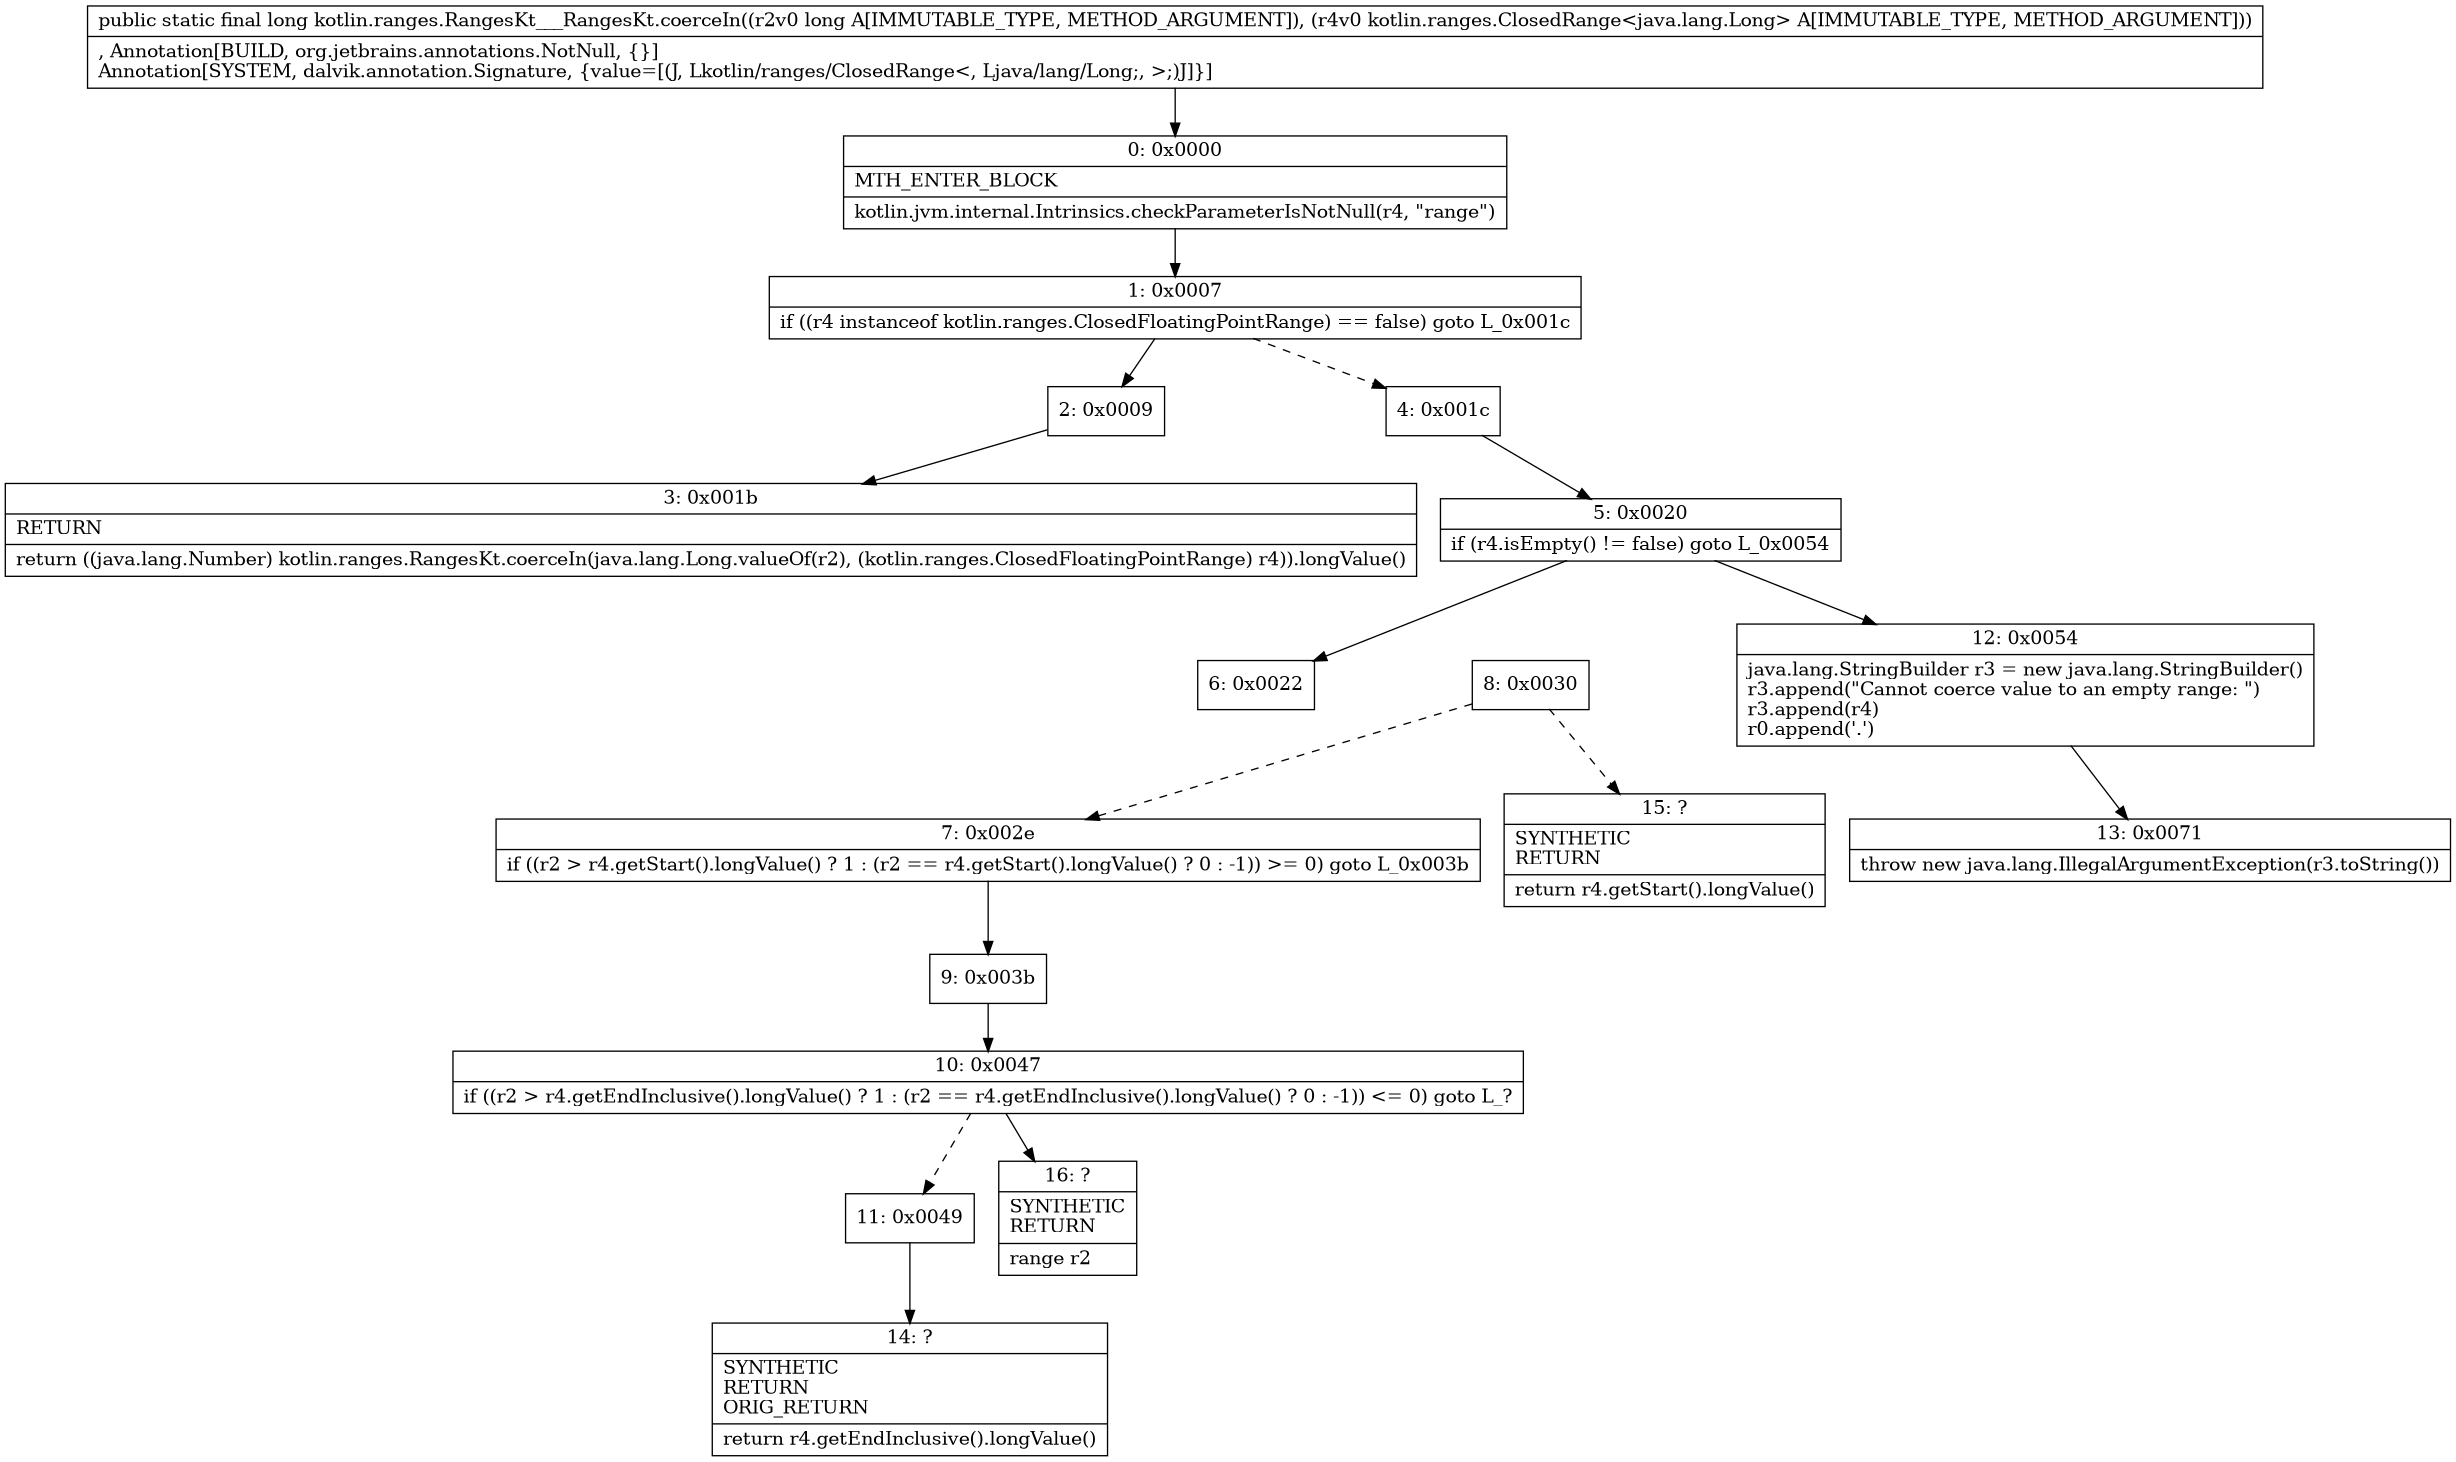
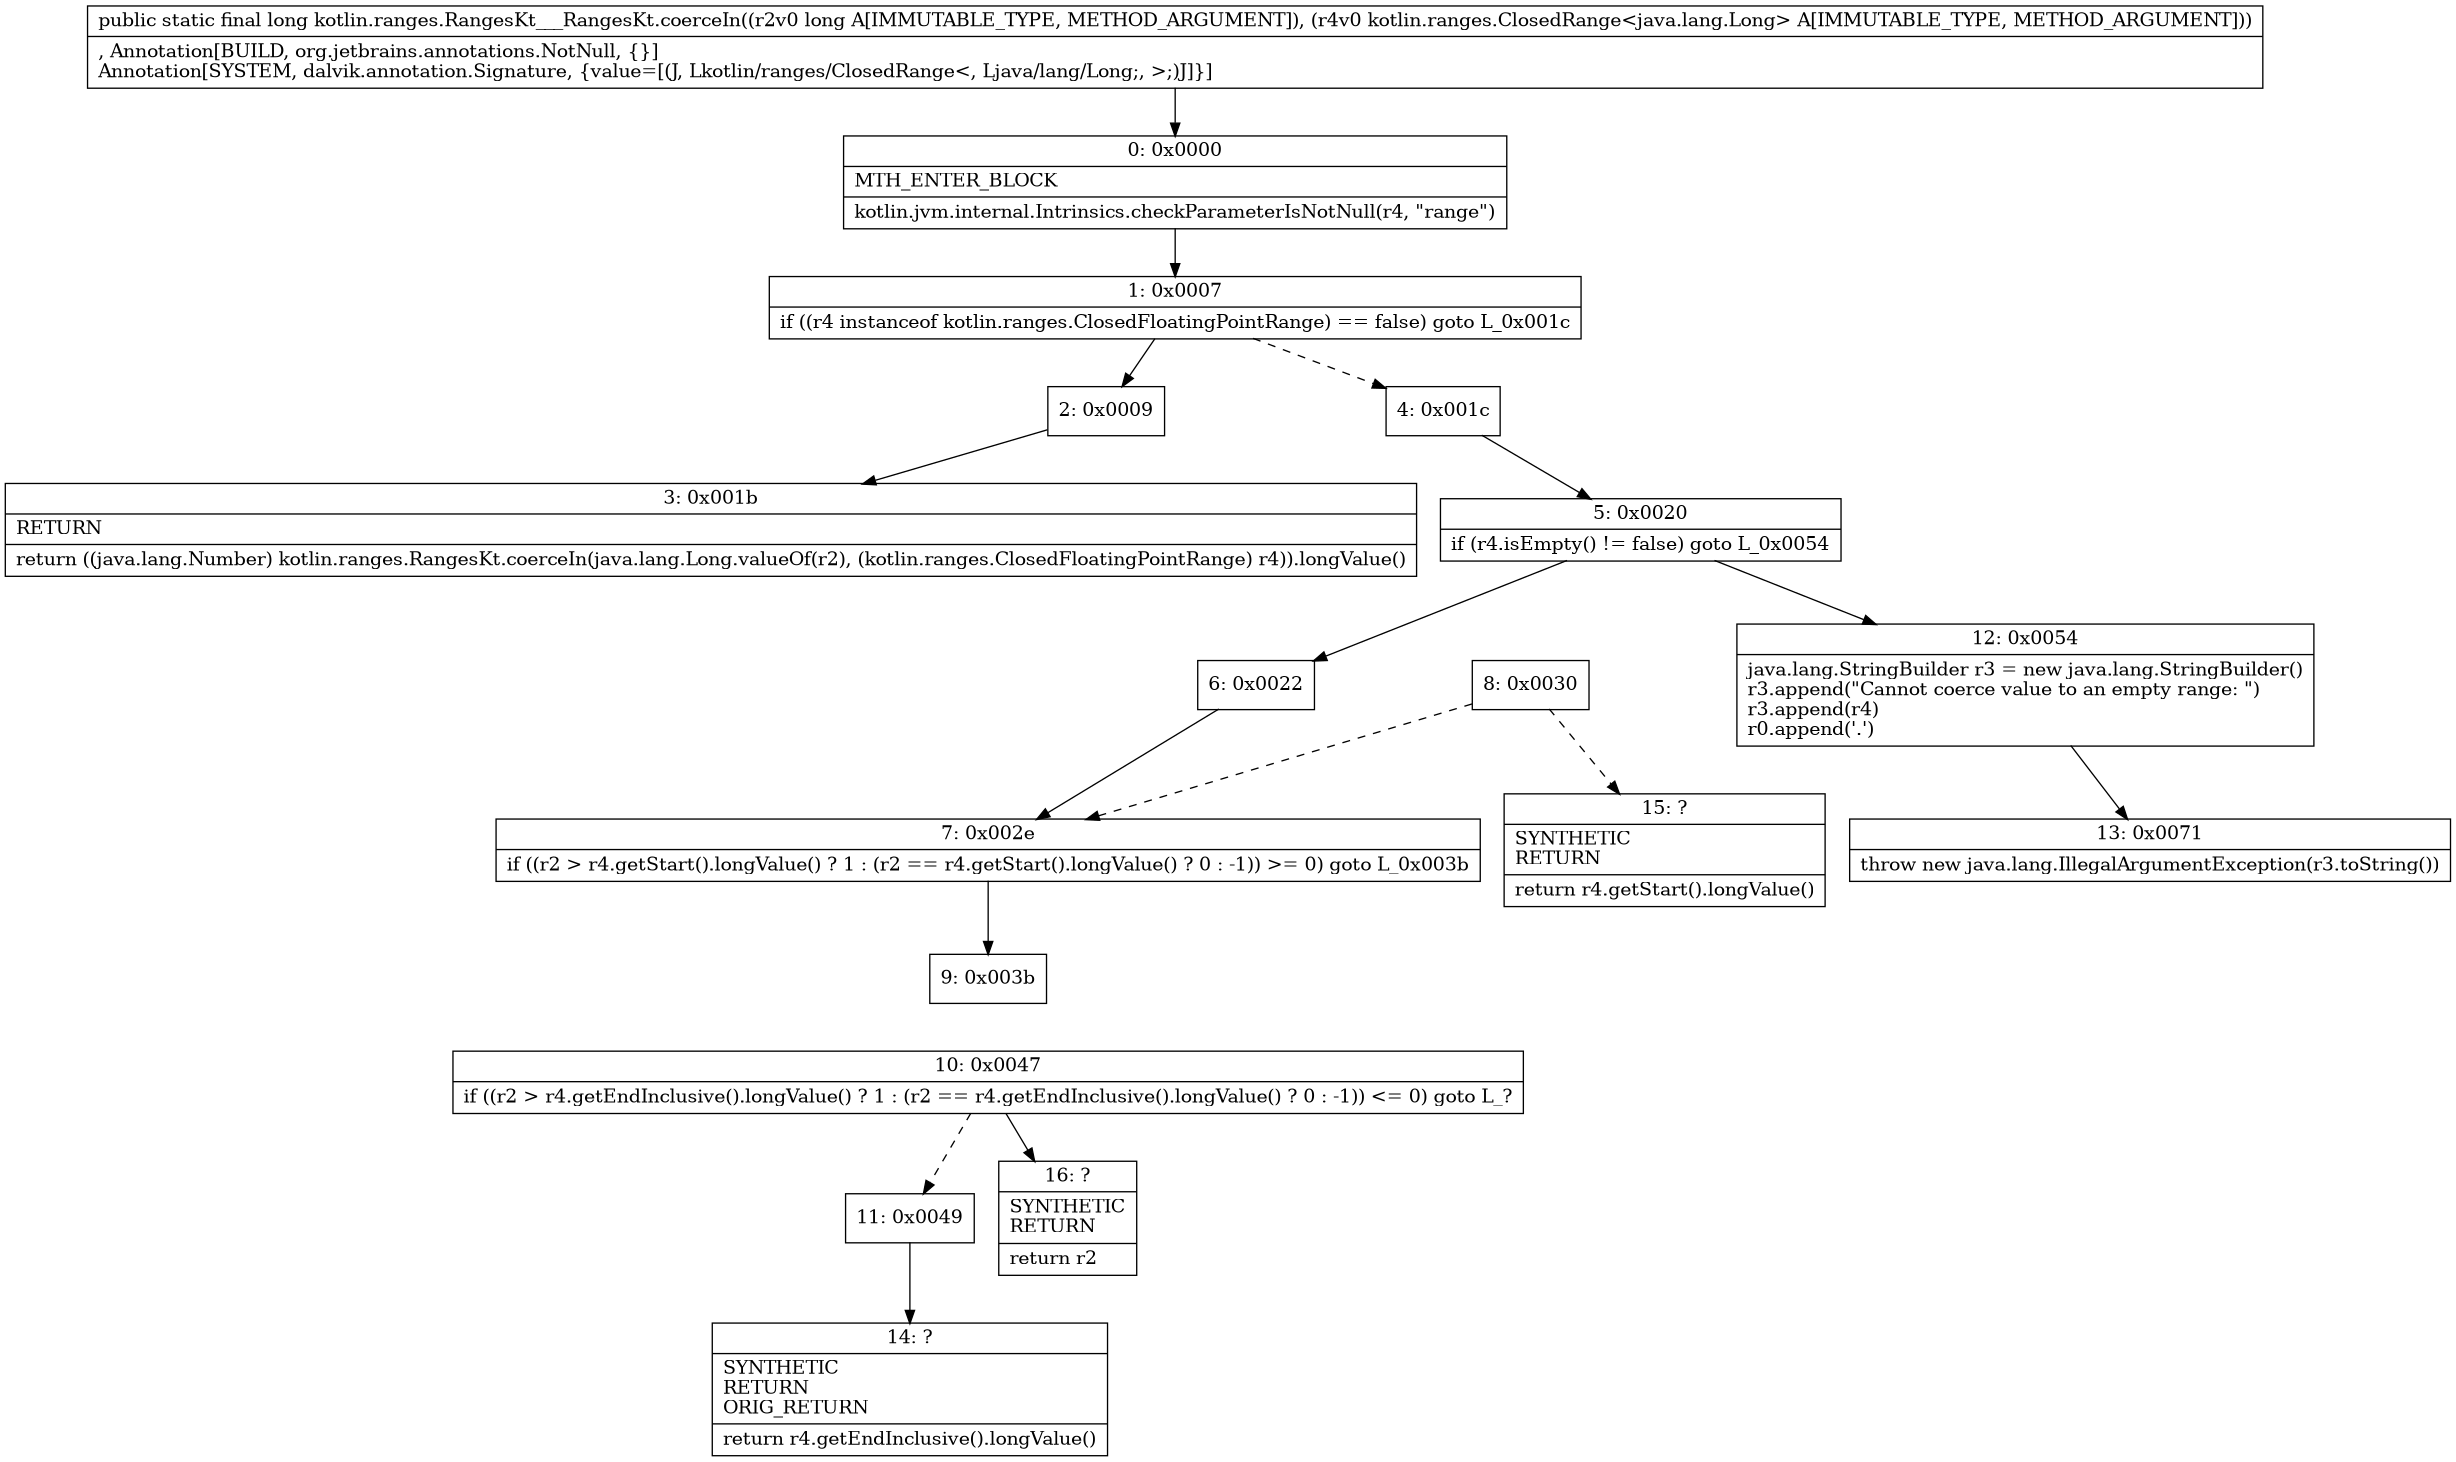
none -> (1133, 761)
(988, 1021) -> none
(1050, 1259) -> (1054, 1259)
